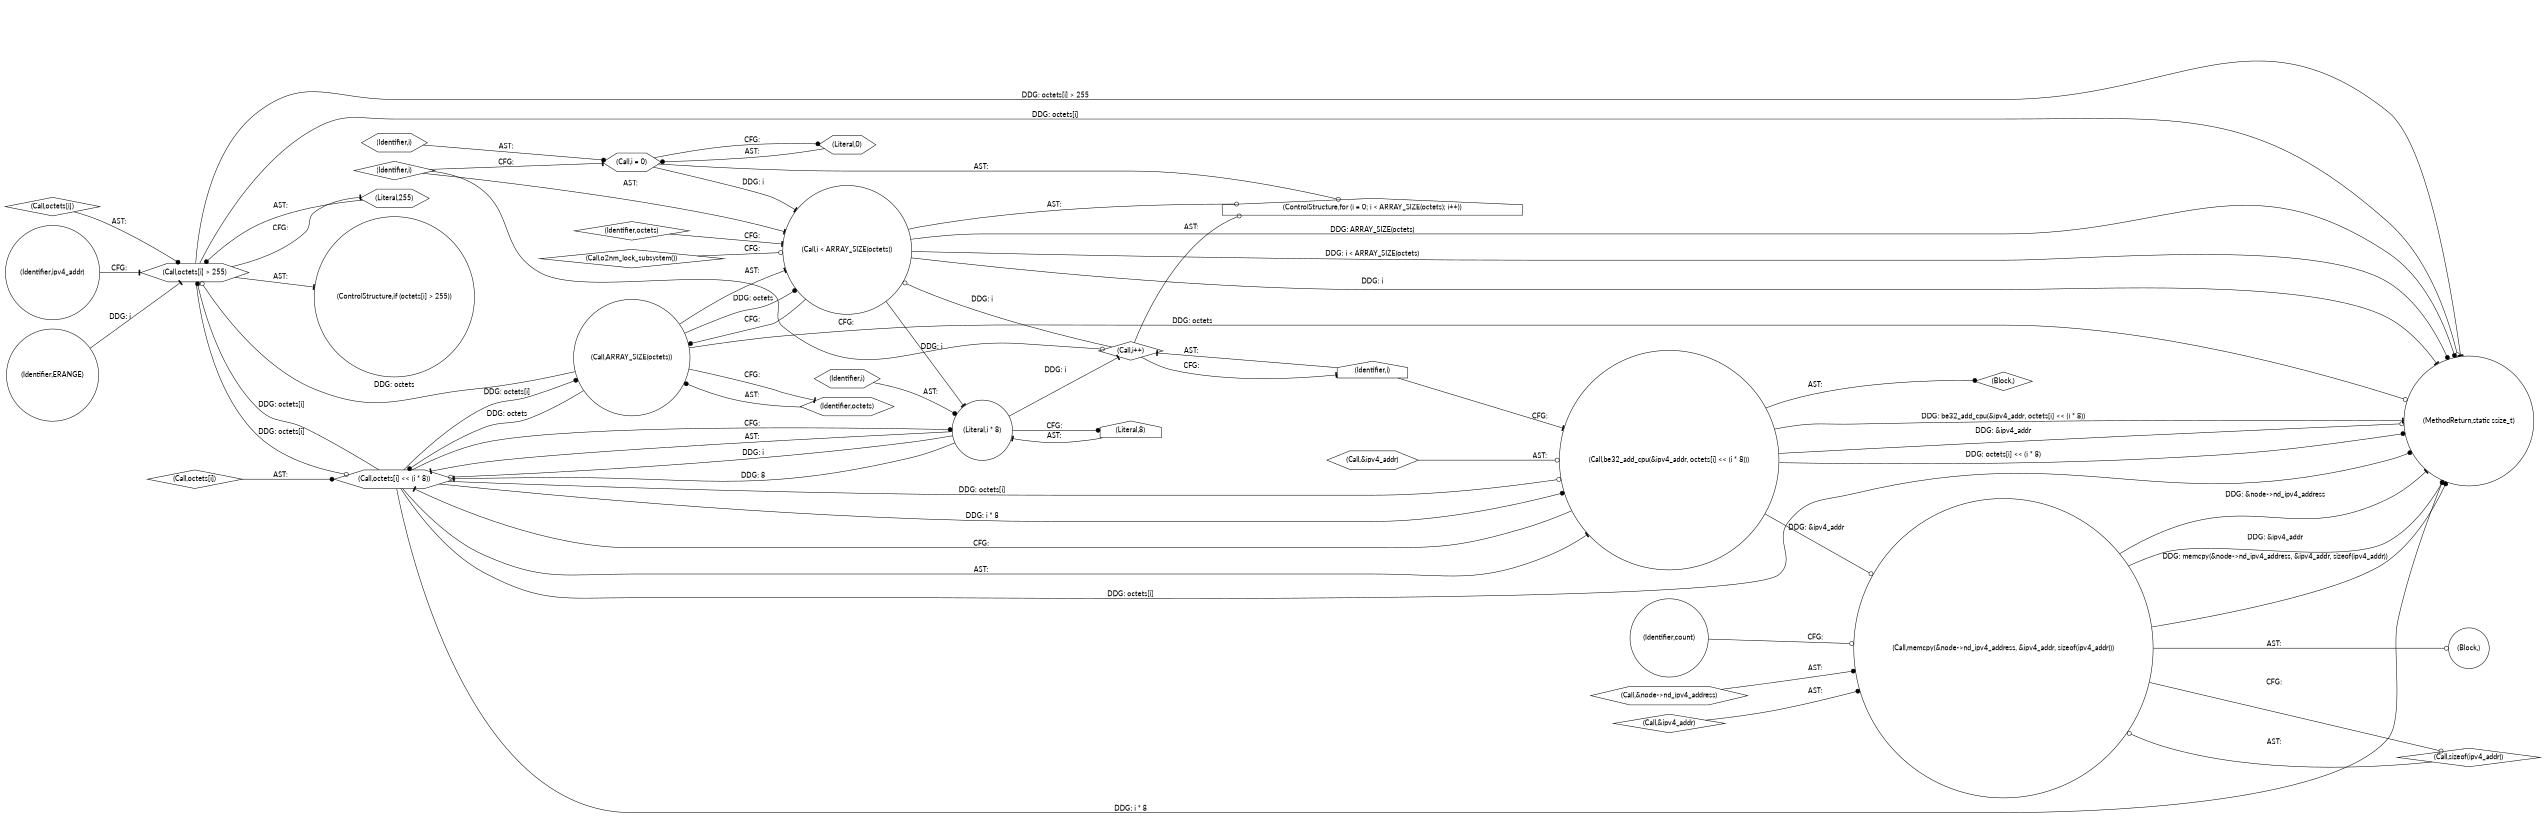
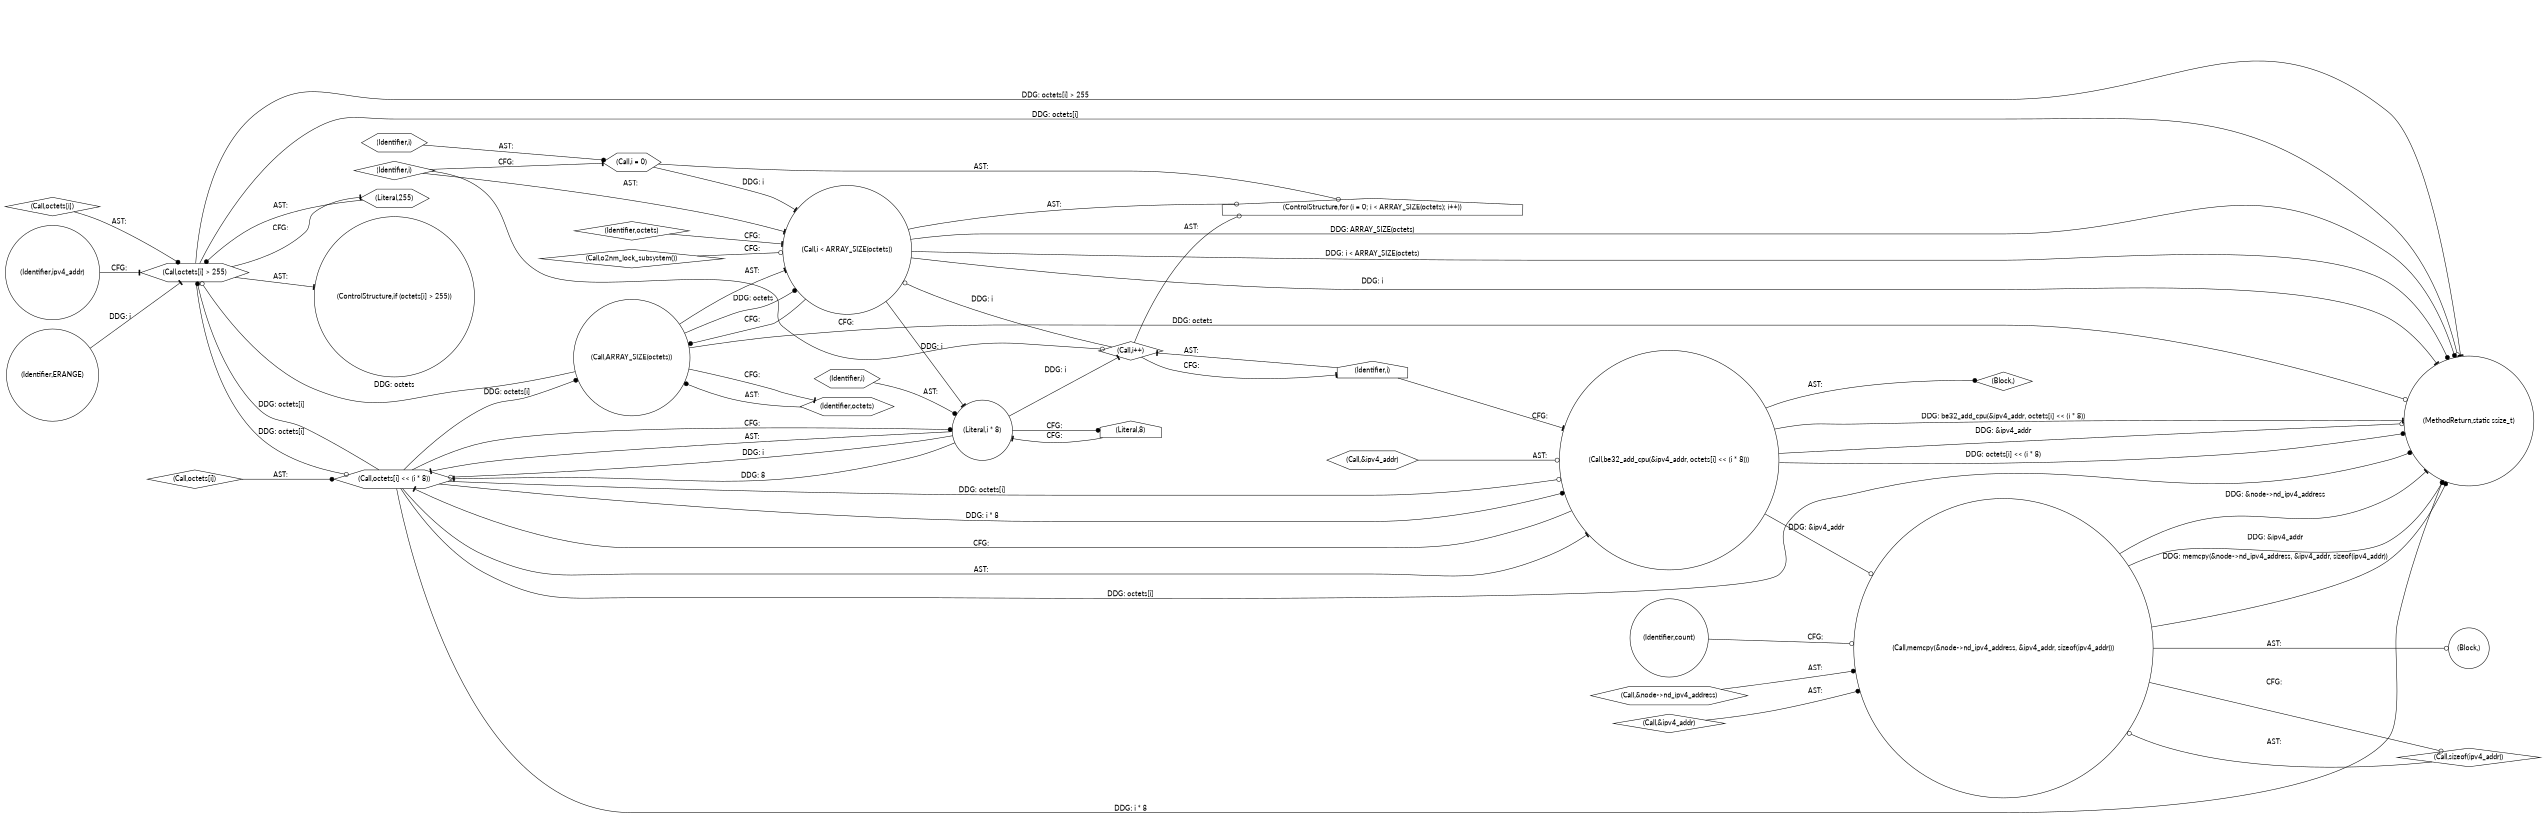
(847, 145) -> none
(496, 424) -> none
(1055, 436) -> (1055, 436)
